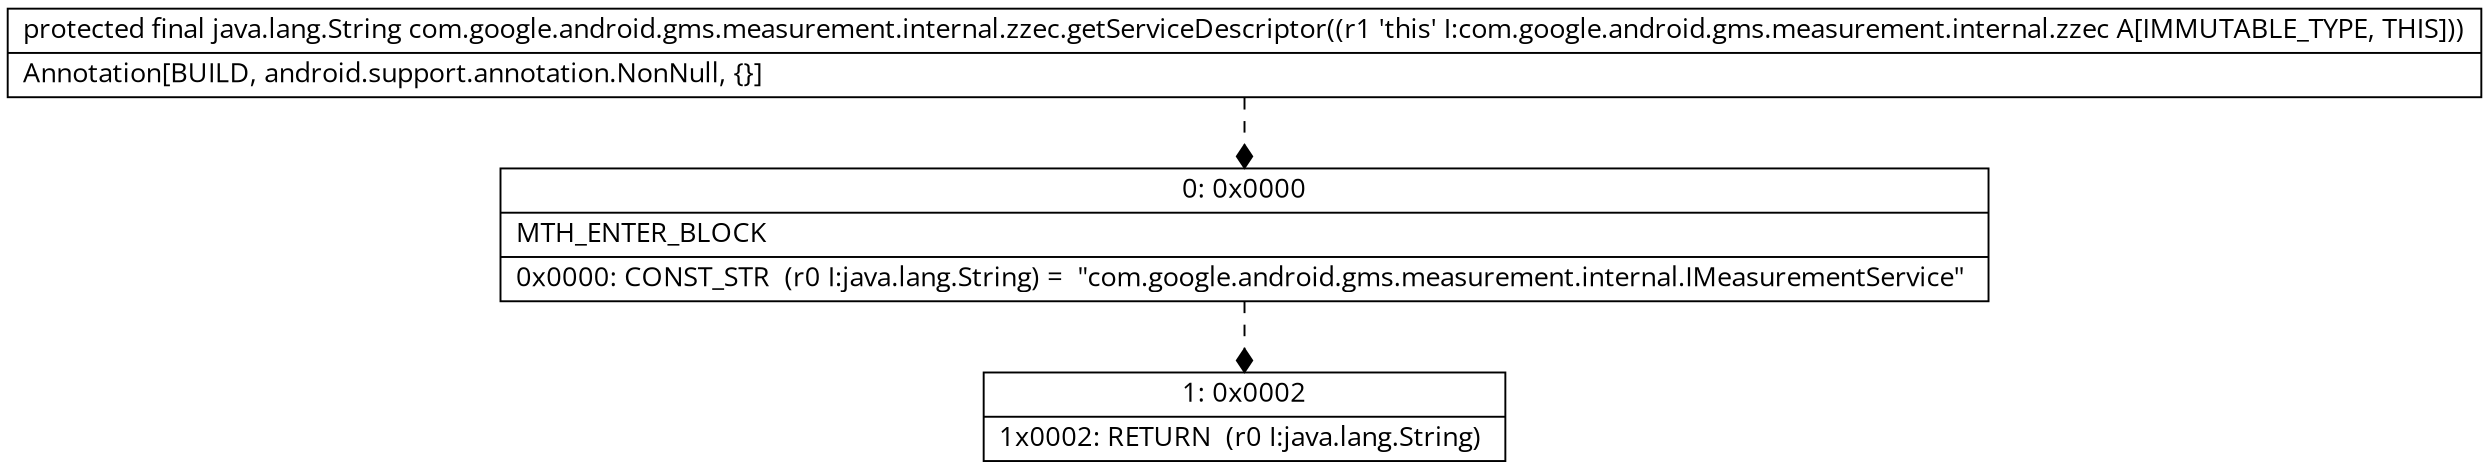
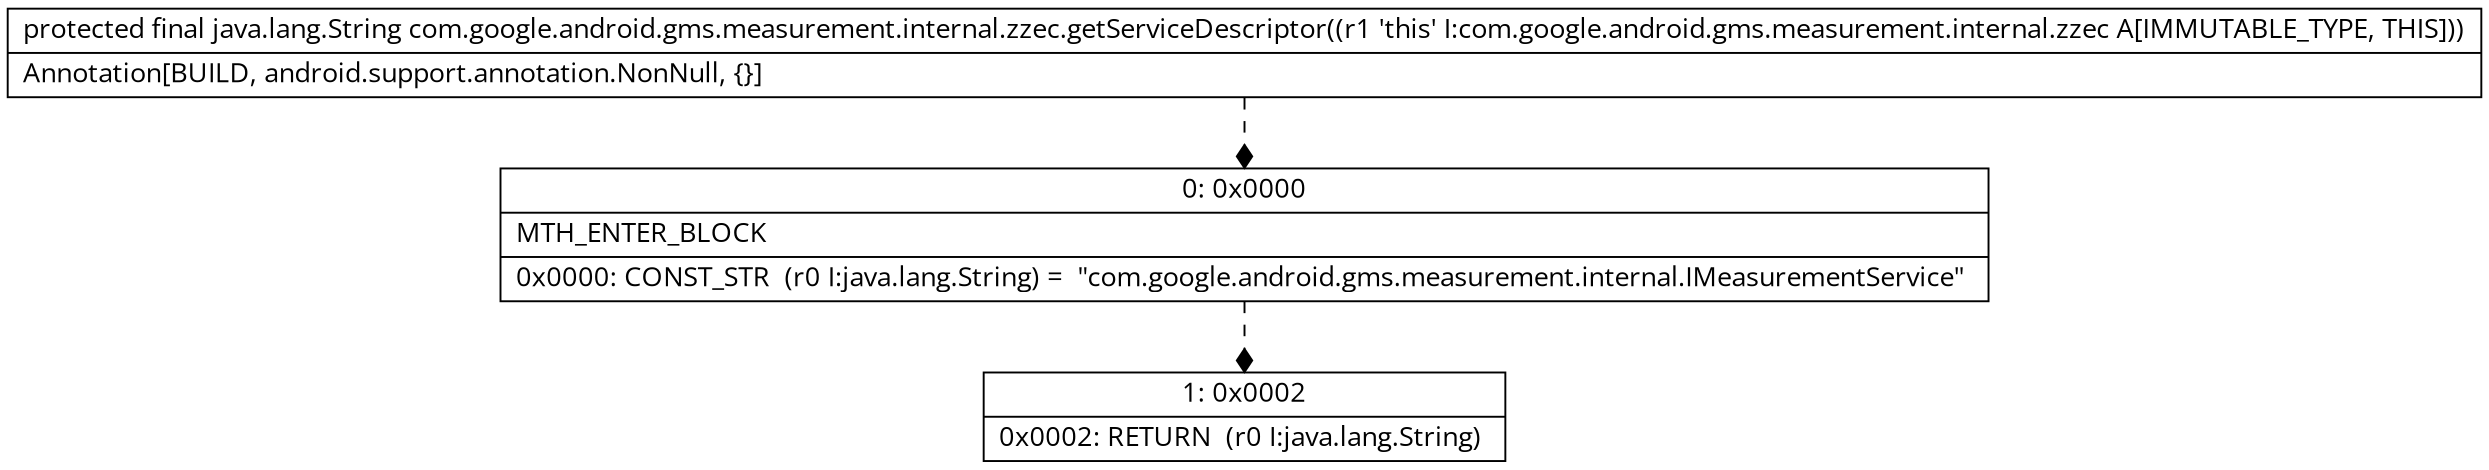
(1245, 438) -> (1245, 438)
